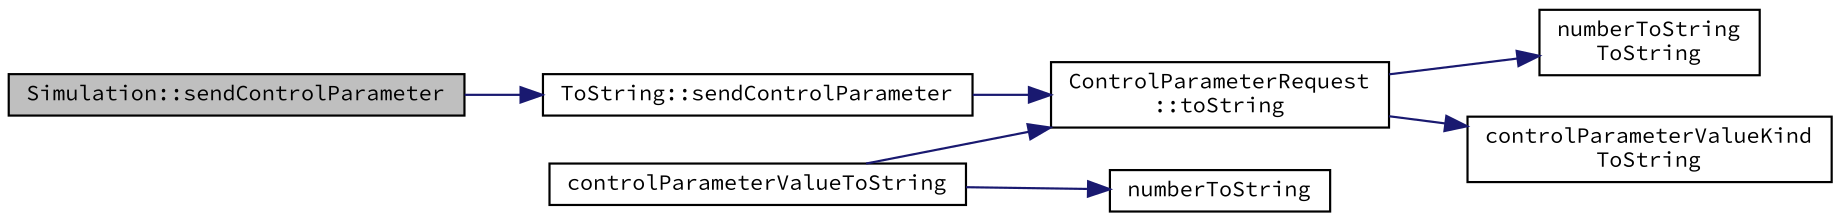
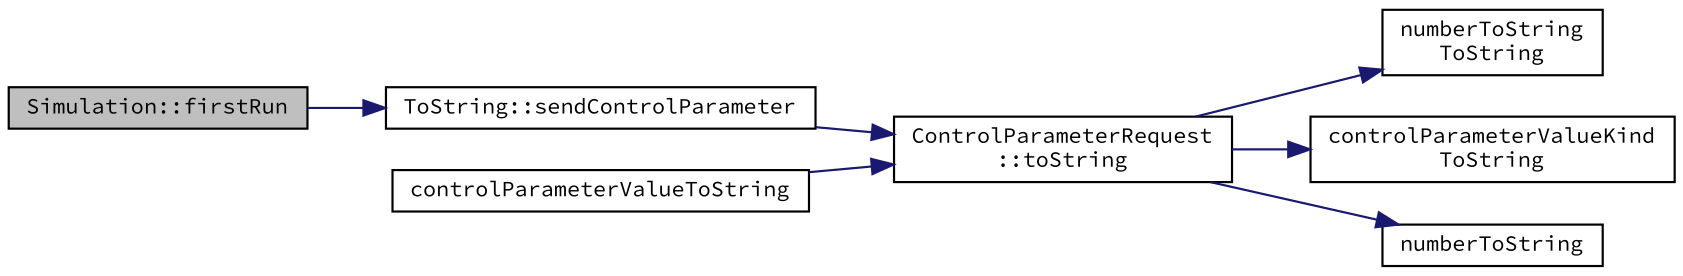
(237, 95) -> (158, 108)
(1027, 188) -> (1294, 201)
